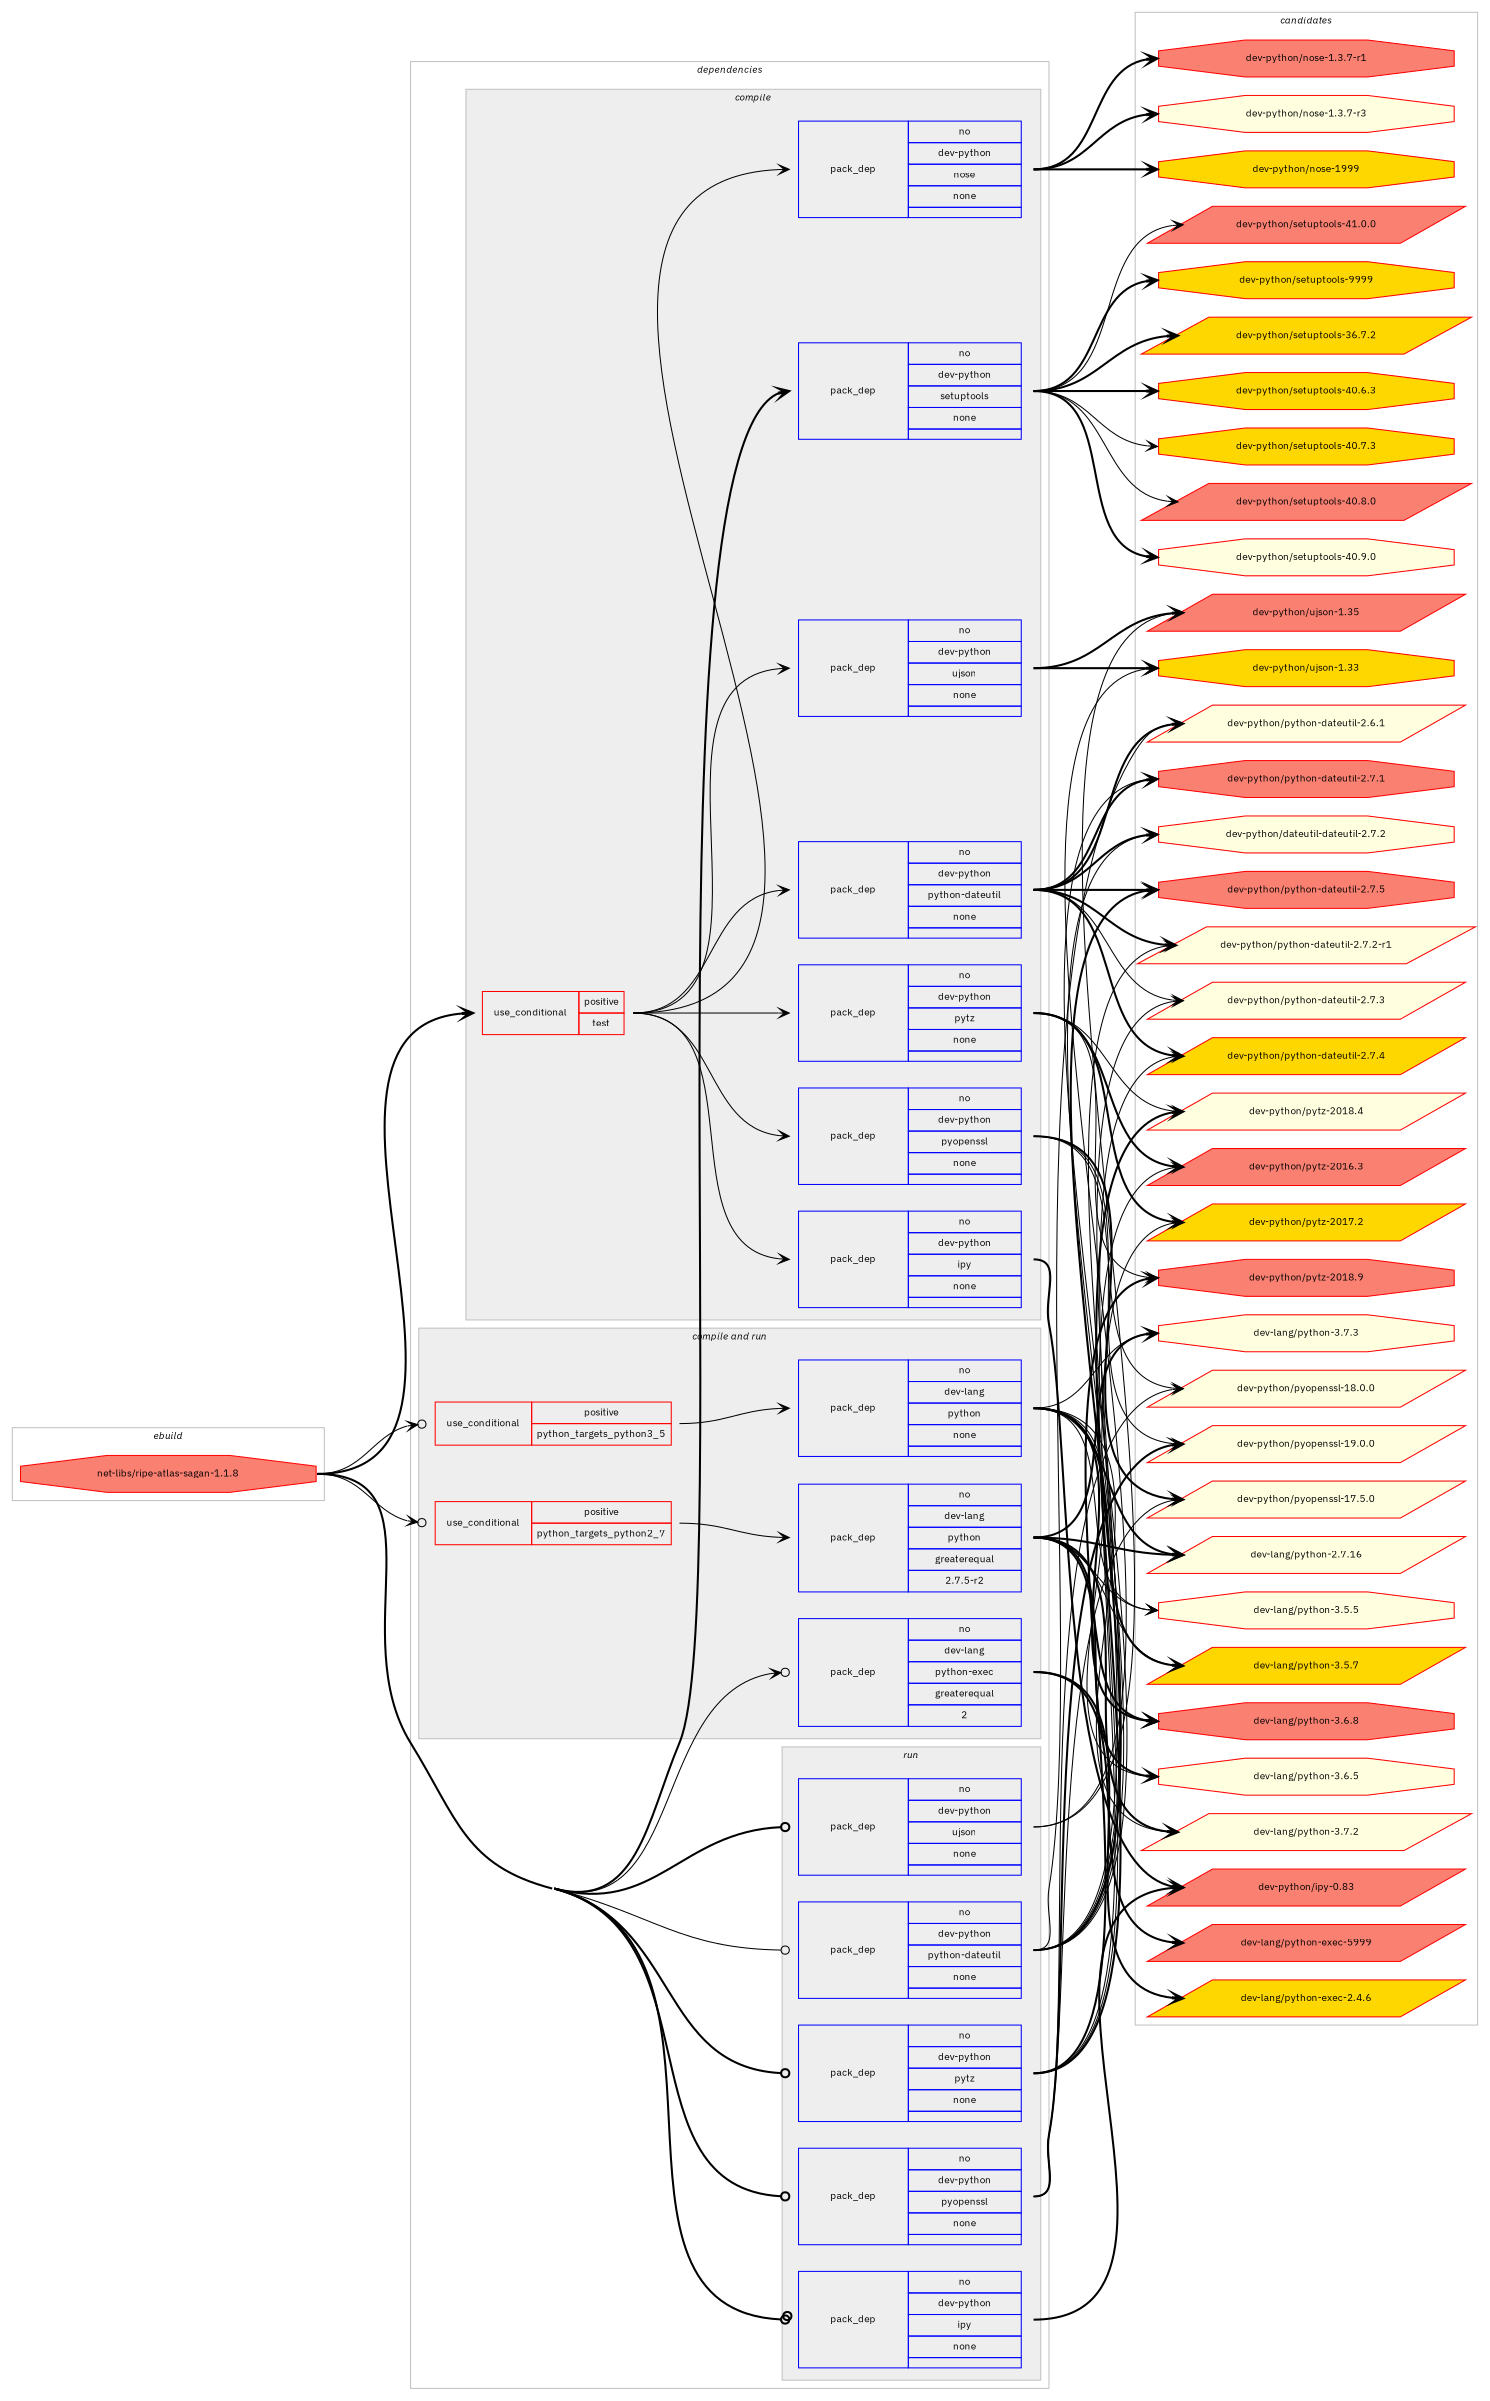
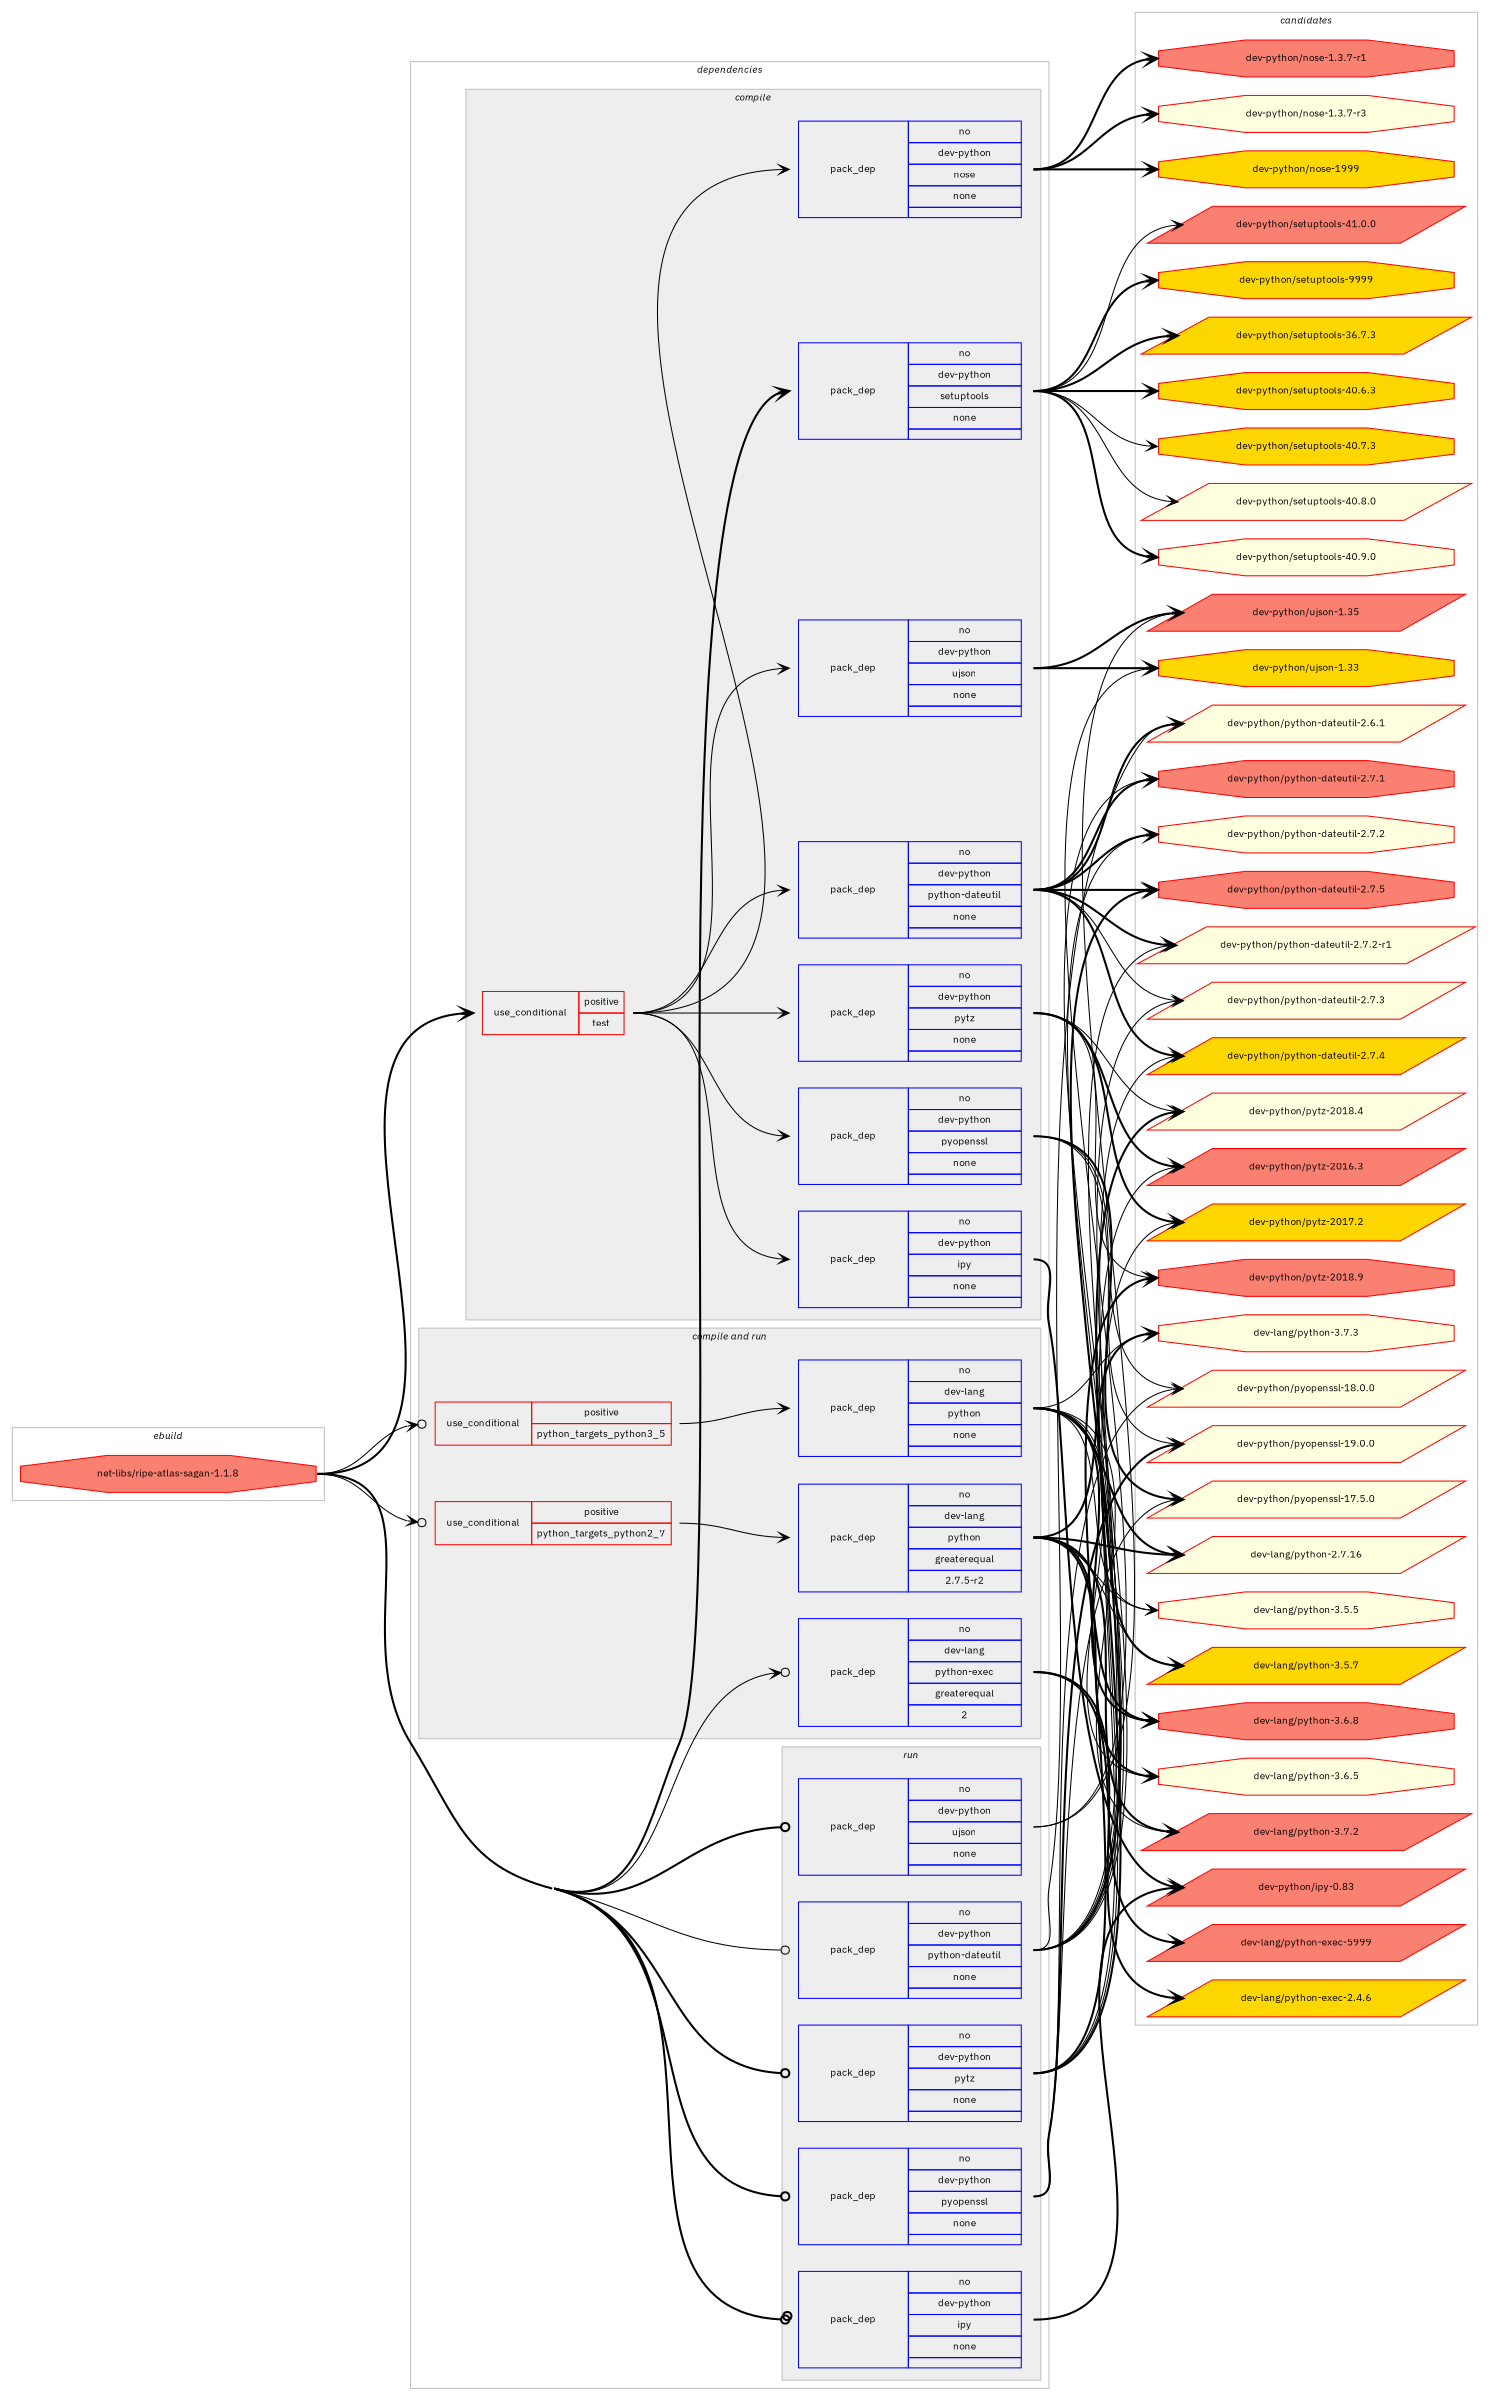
(1306, 336) -> (1306, 336)
(1306, 502) -> (1306, 502)
(1306, 834) -> (1306, 834)
(1306, 1832) -> (1306, 1832)
